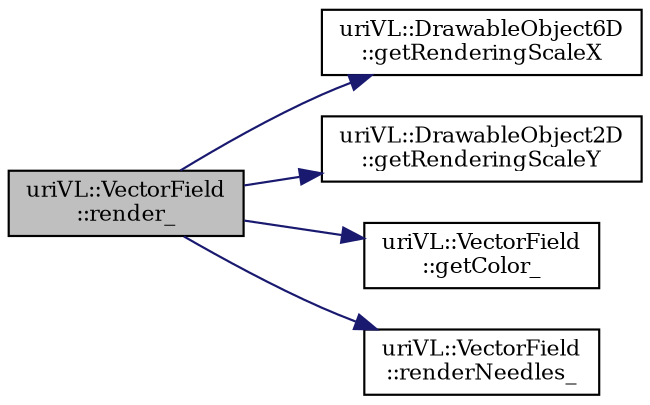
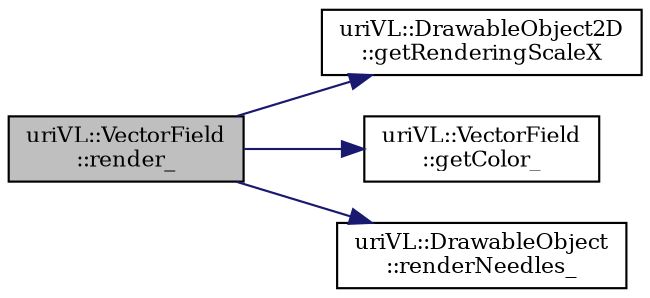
(482, 42) -> (482, 42)
(482, 149) -> none
(482, 362) -> (482, 256)
